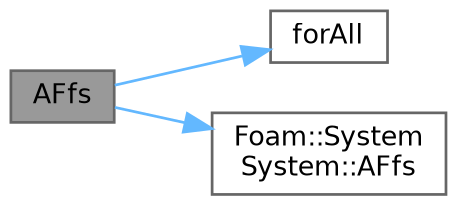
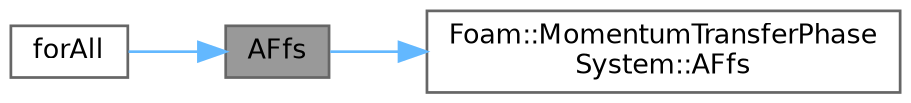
(178, 71) -> (163, 52)
(329, 154) -> (664, 52)
